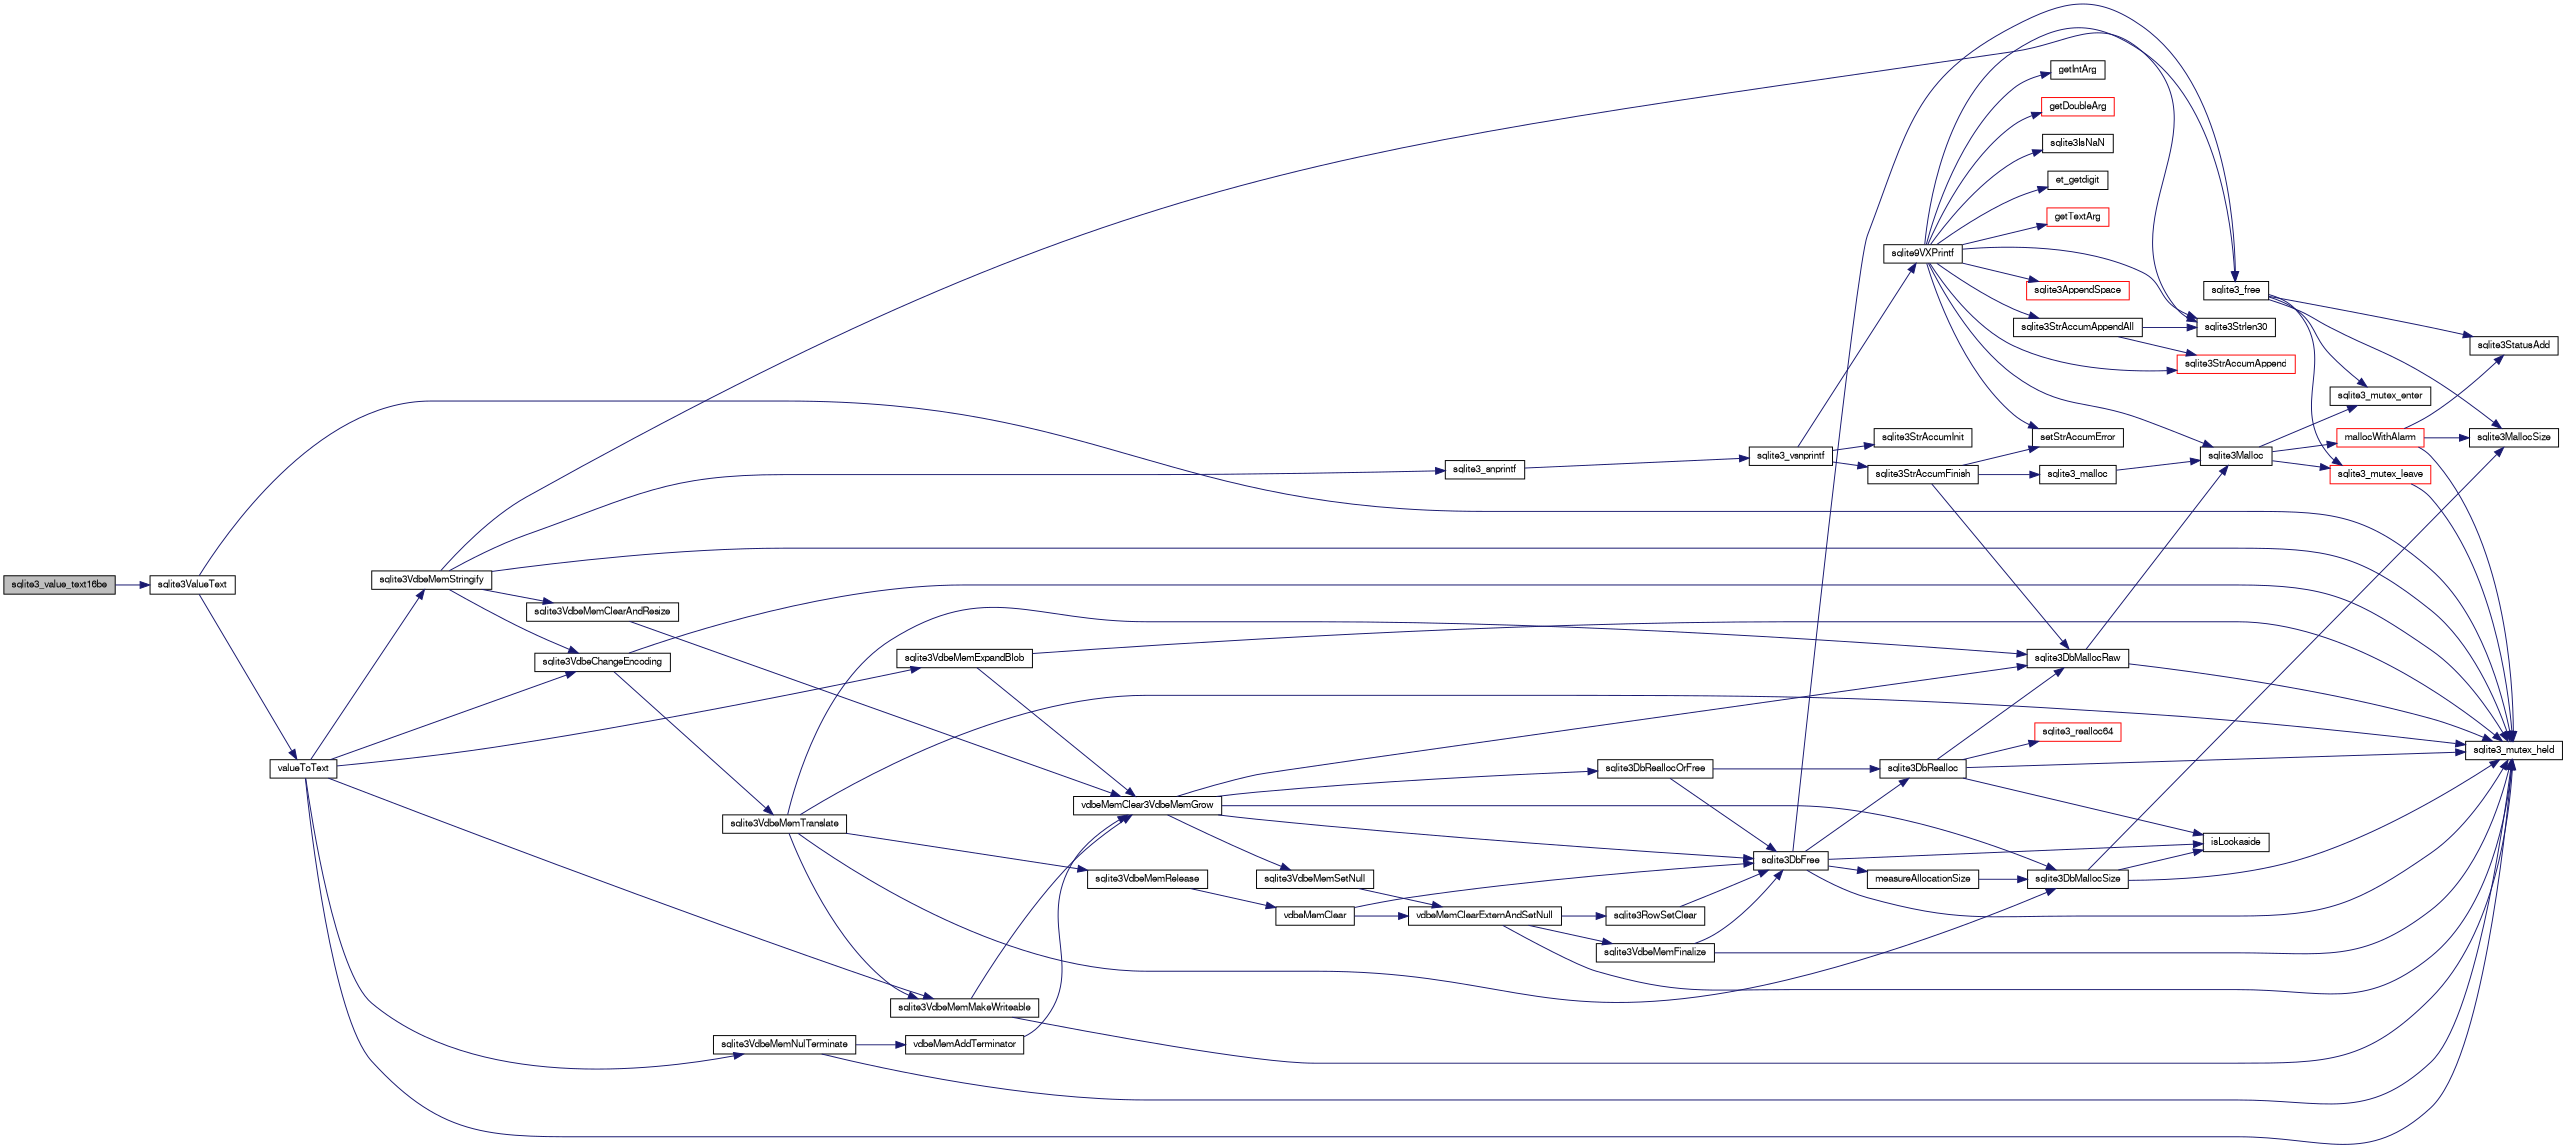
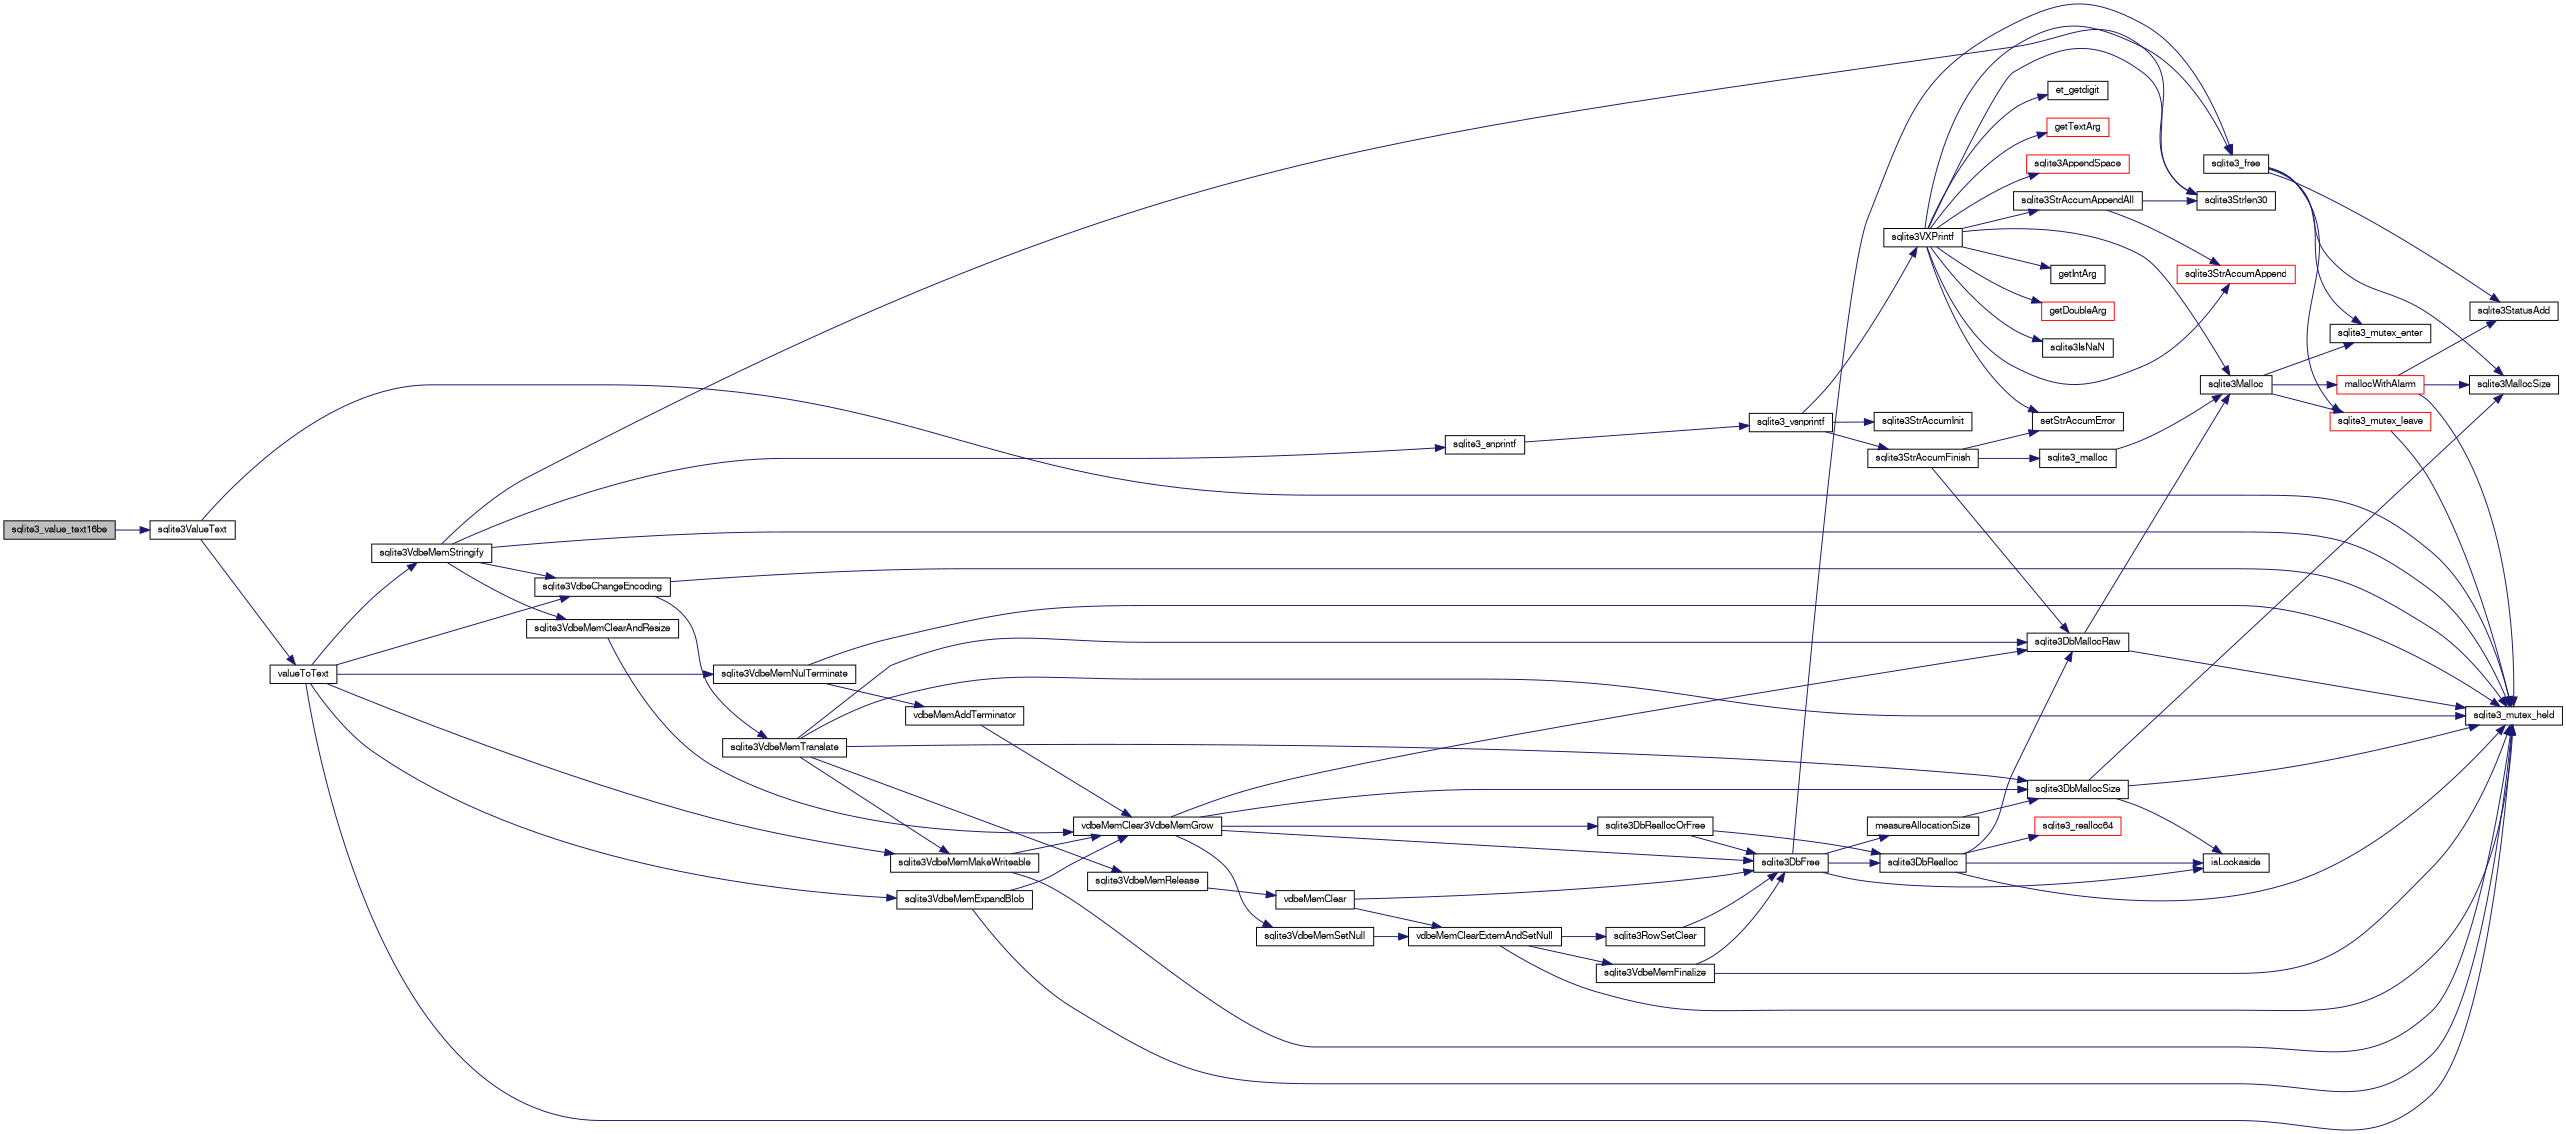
(1923, 254) -> (1923, 238)
(2178, 916) -> none
